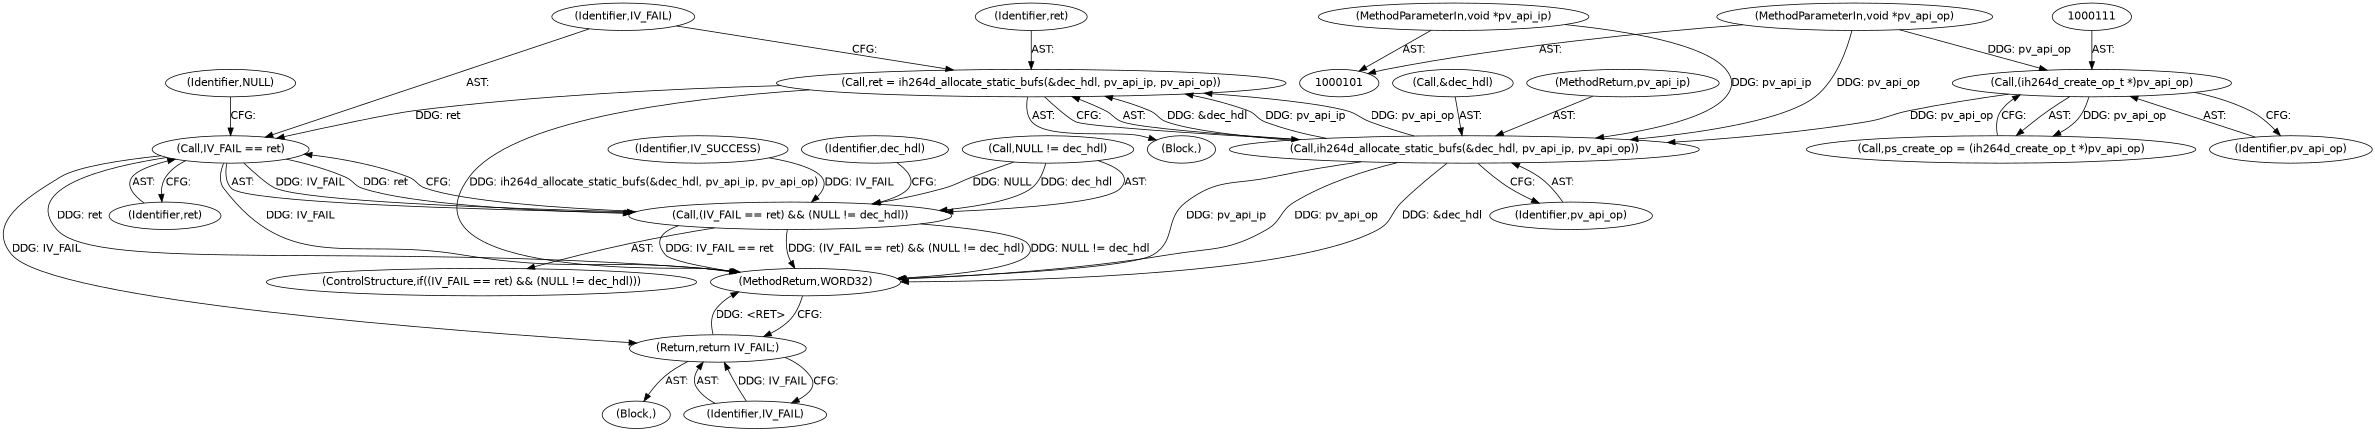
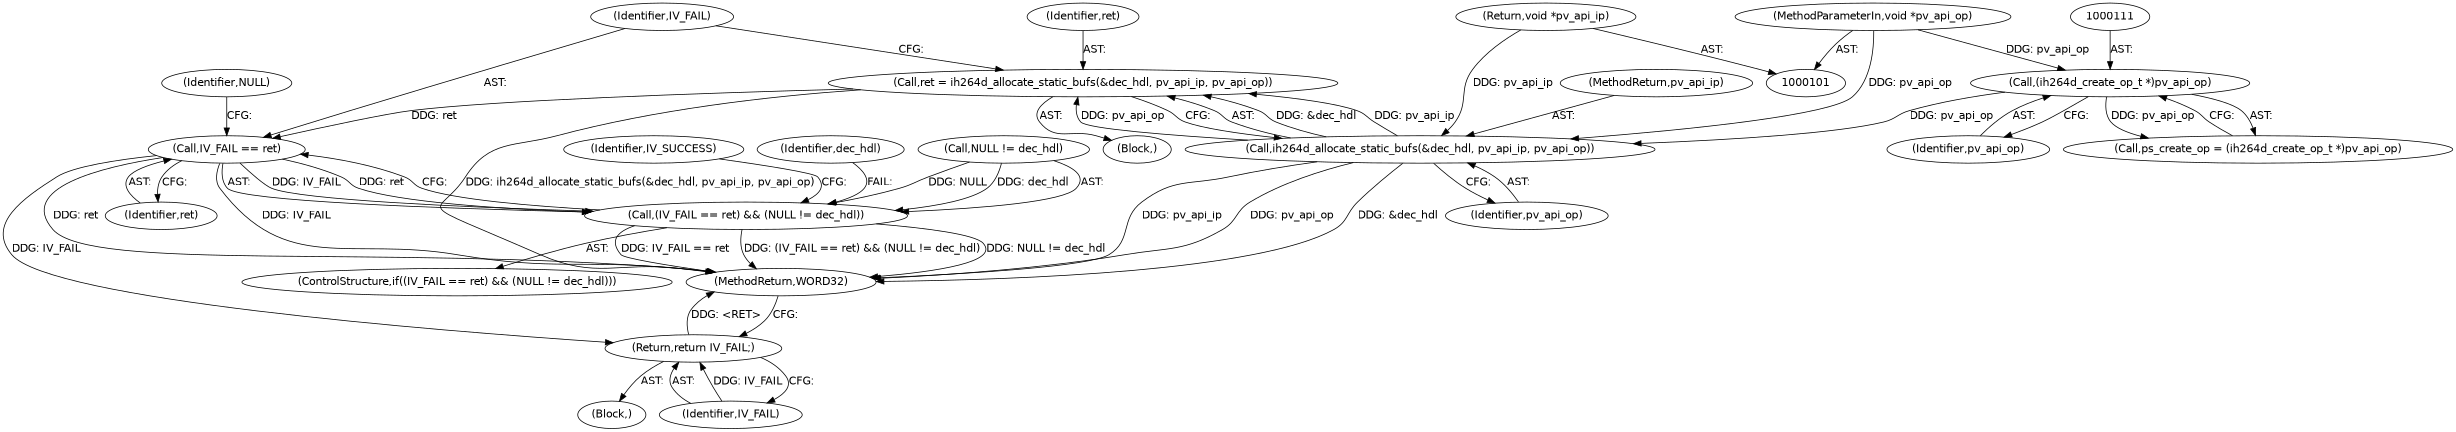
(1454, 17) -> (1546, 17)
(1453, 83) -> none
(859, 183) -> (836, 183)
(926, 183) -> (882, 183)
